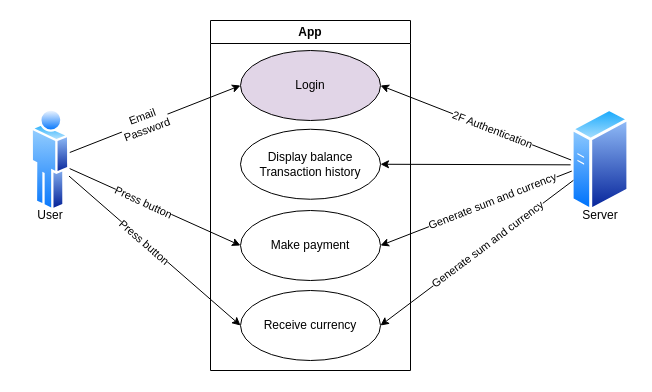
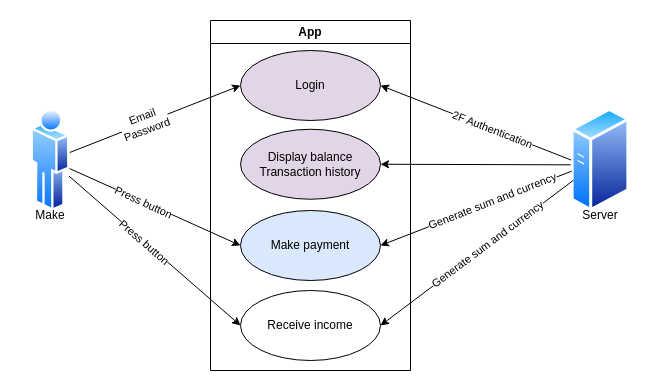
(311, 164) -> (311, 164)
(51, 216) -> (51, 216)
(311, 246) -> (311, 246)
(311, 326) -> (311, 326)
